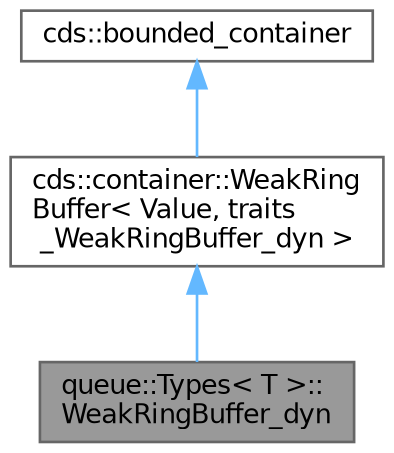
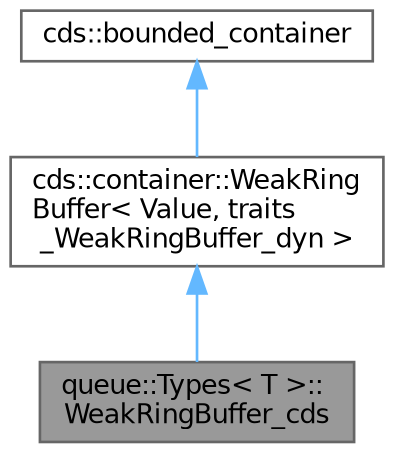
(197, 402) -> (197, 402)
